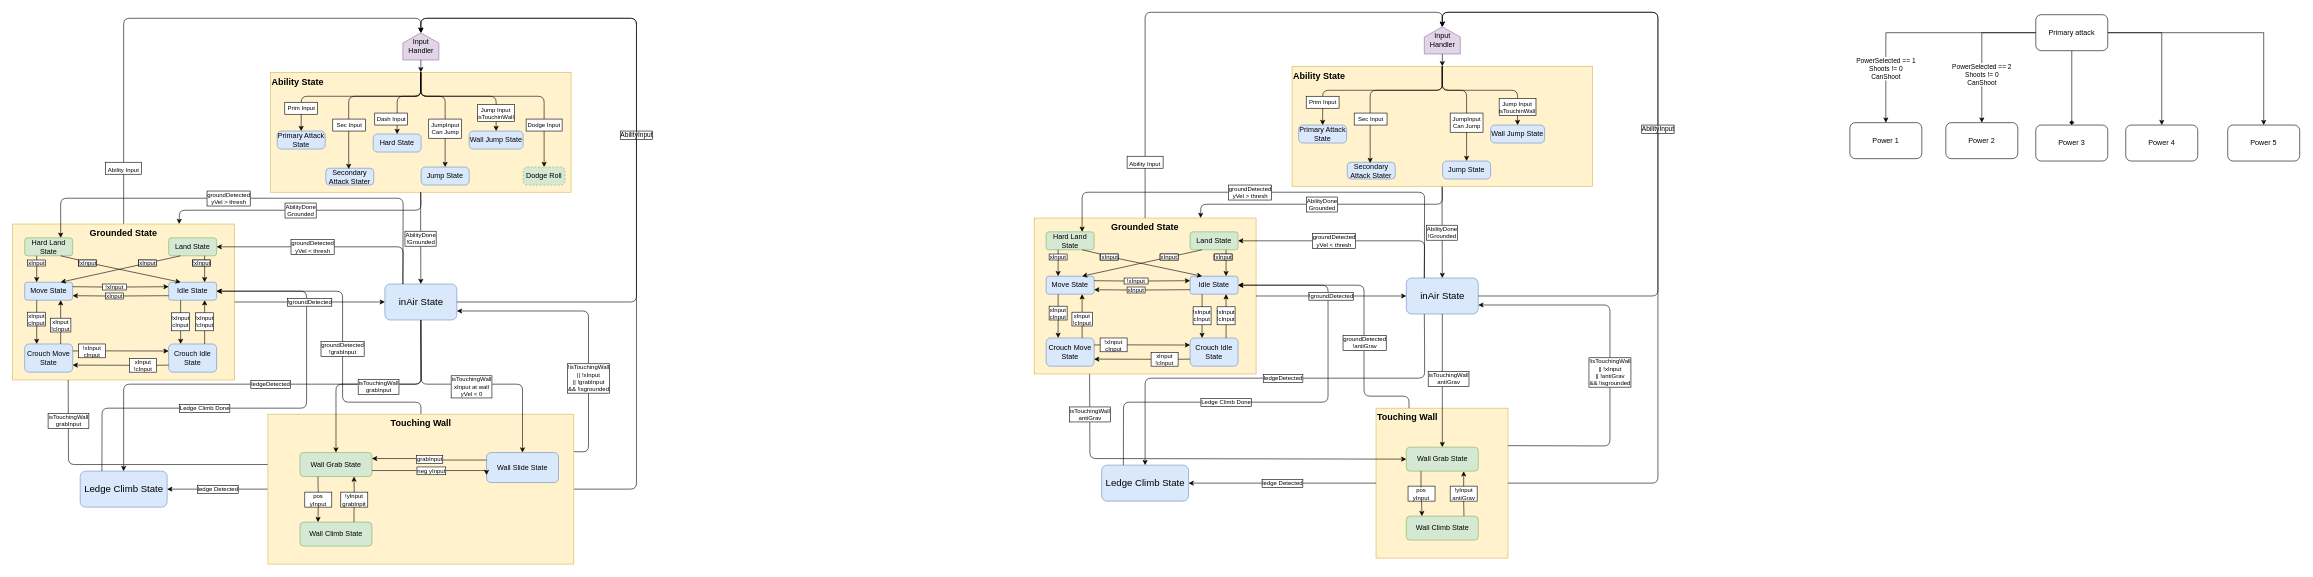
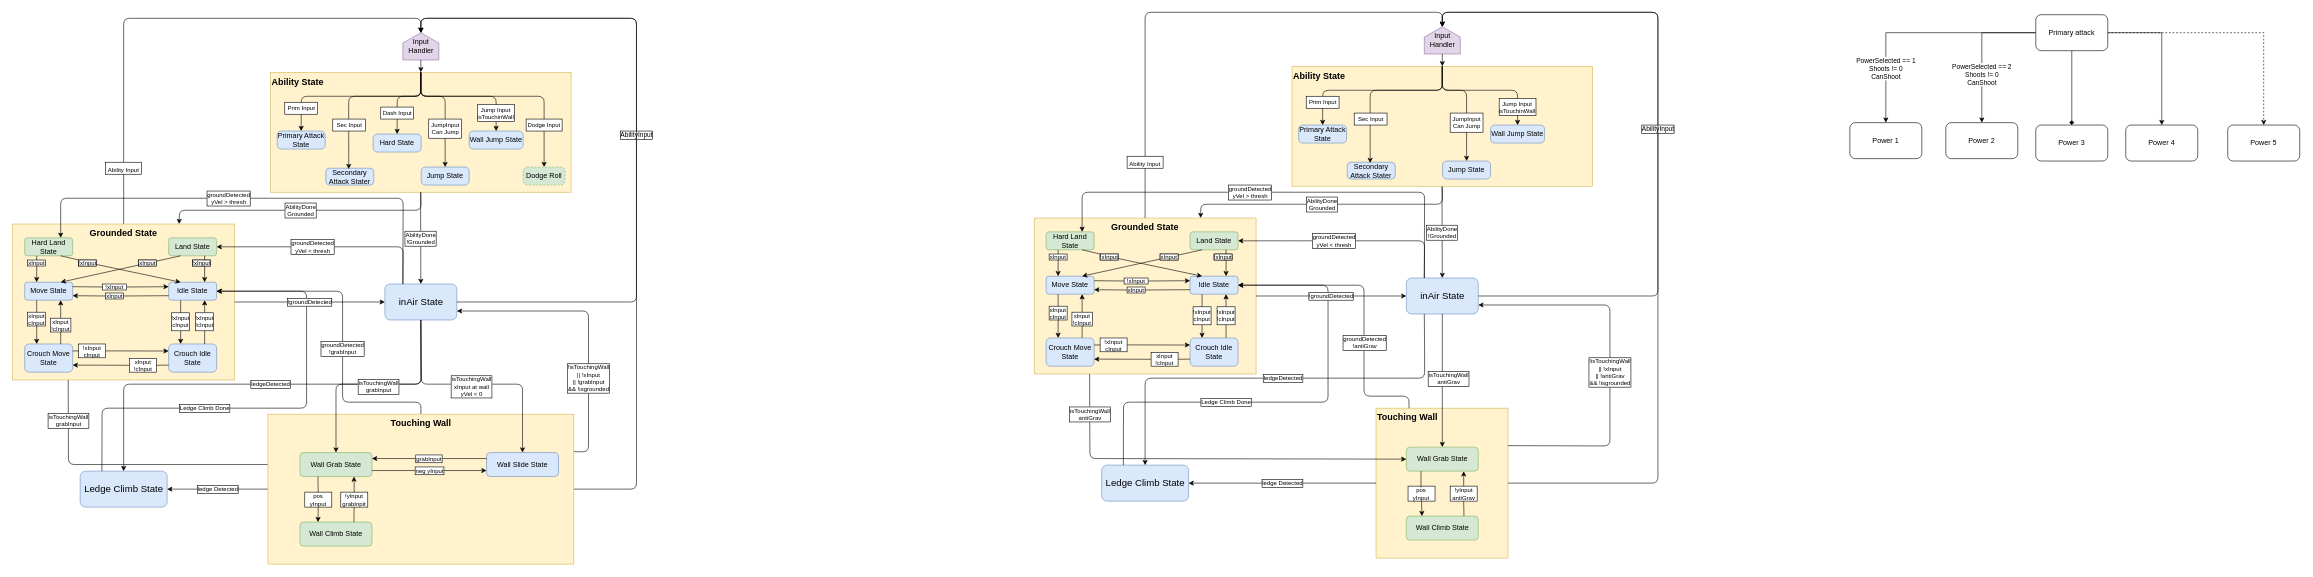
(2258, 33) -> (2258, 33)
(391, 119) -> (397, 113)
(522, 468) -> (522, 465)
